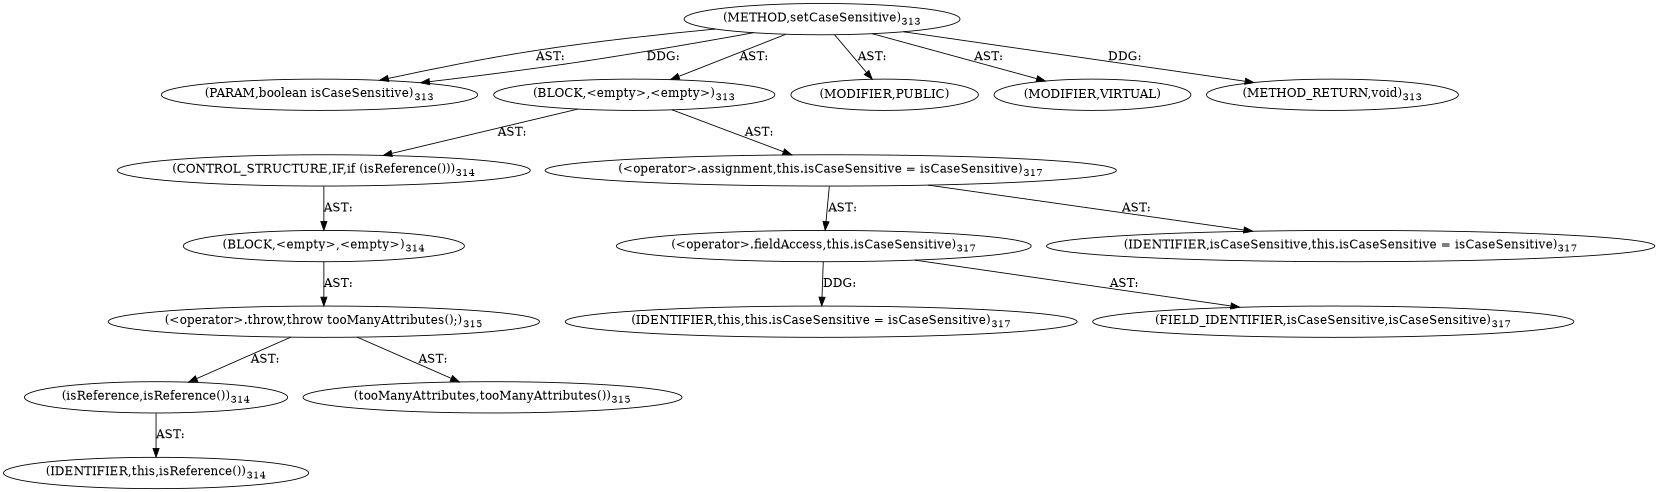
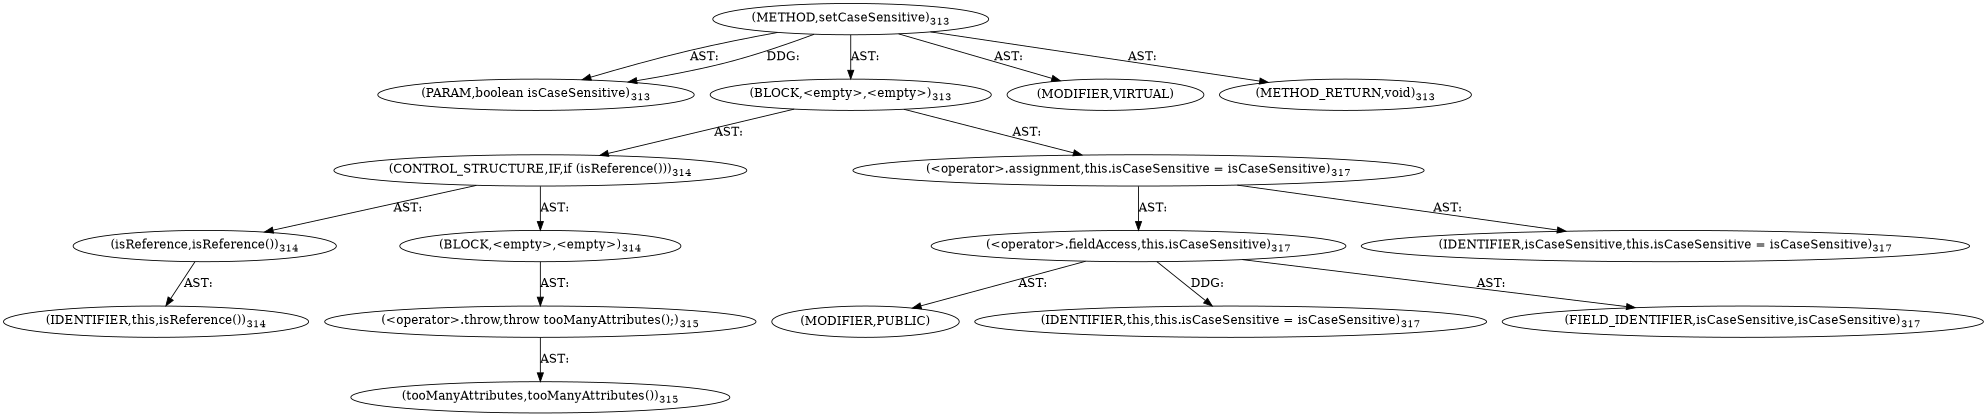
(851, 54) -> (1003, 284)
(1127, 57) -> (1145, 57)
(244, 358) -> (375, 208)
